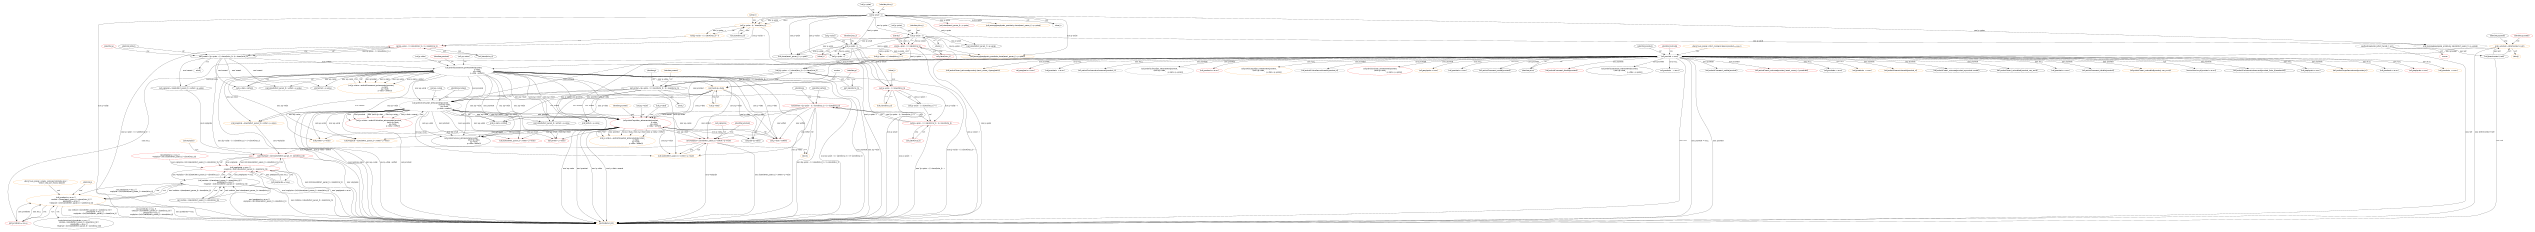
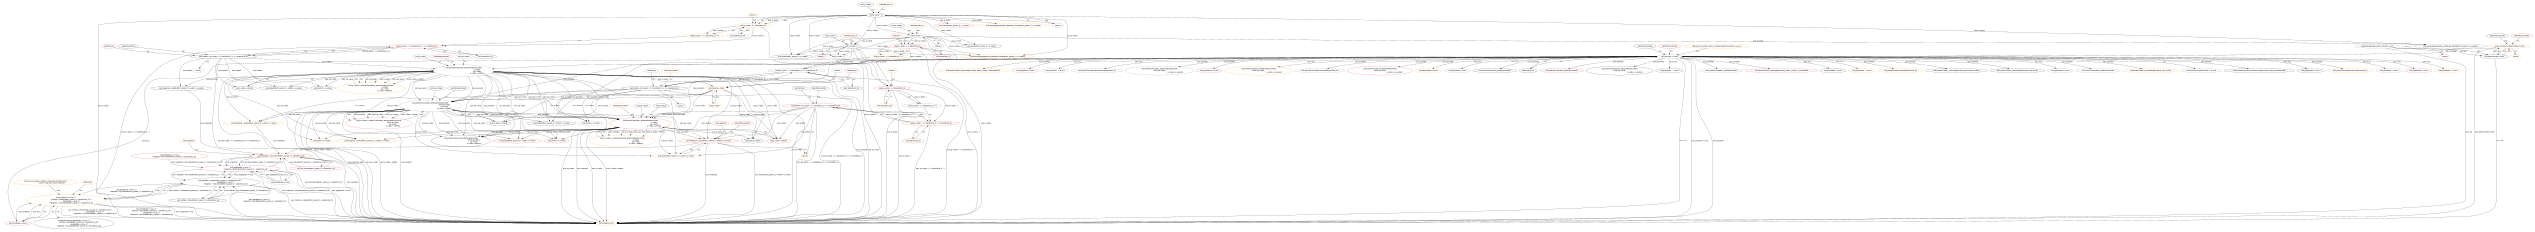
none -> (2406, 46)
none -> (2502, 51)
none -> (316, 168)
